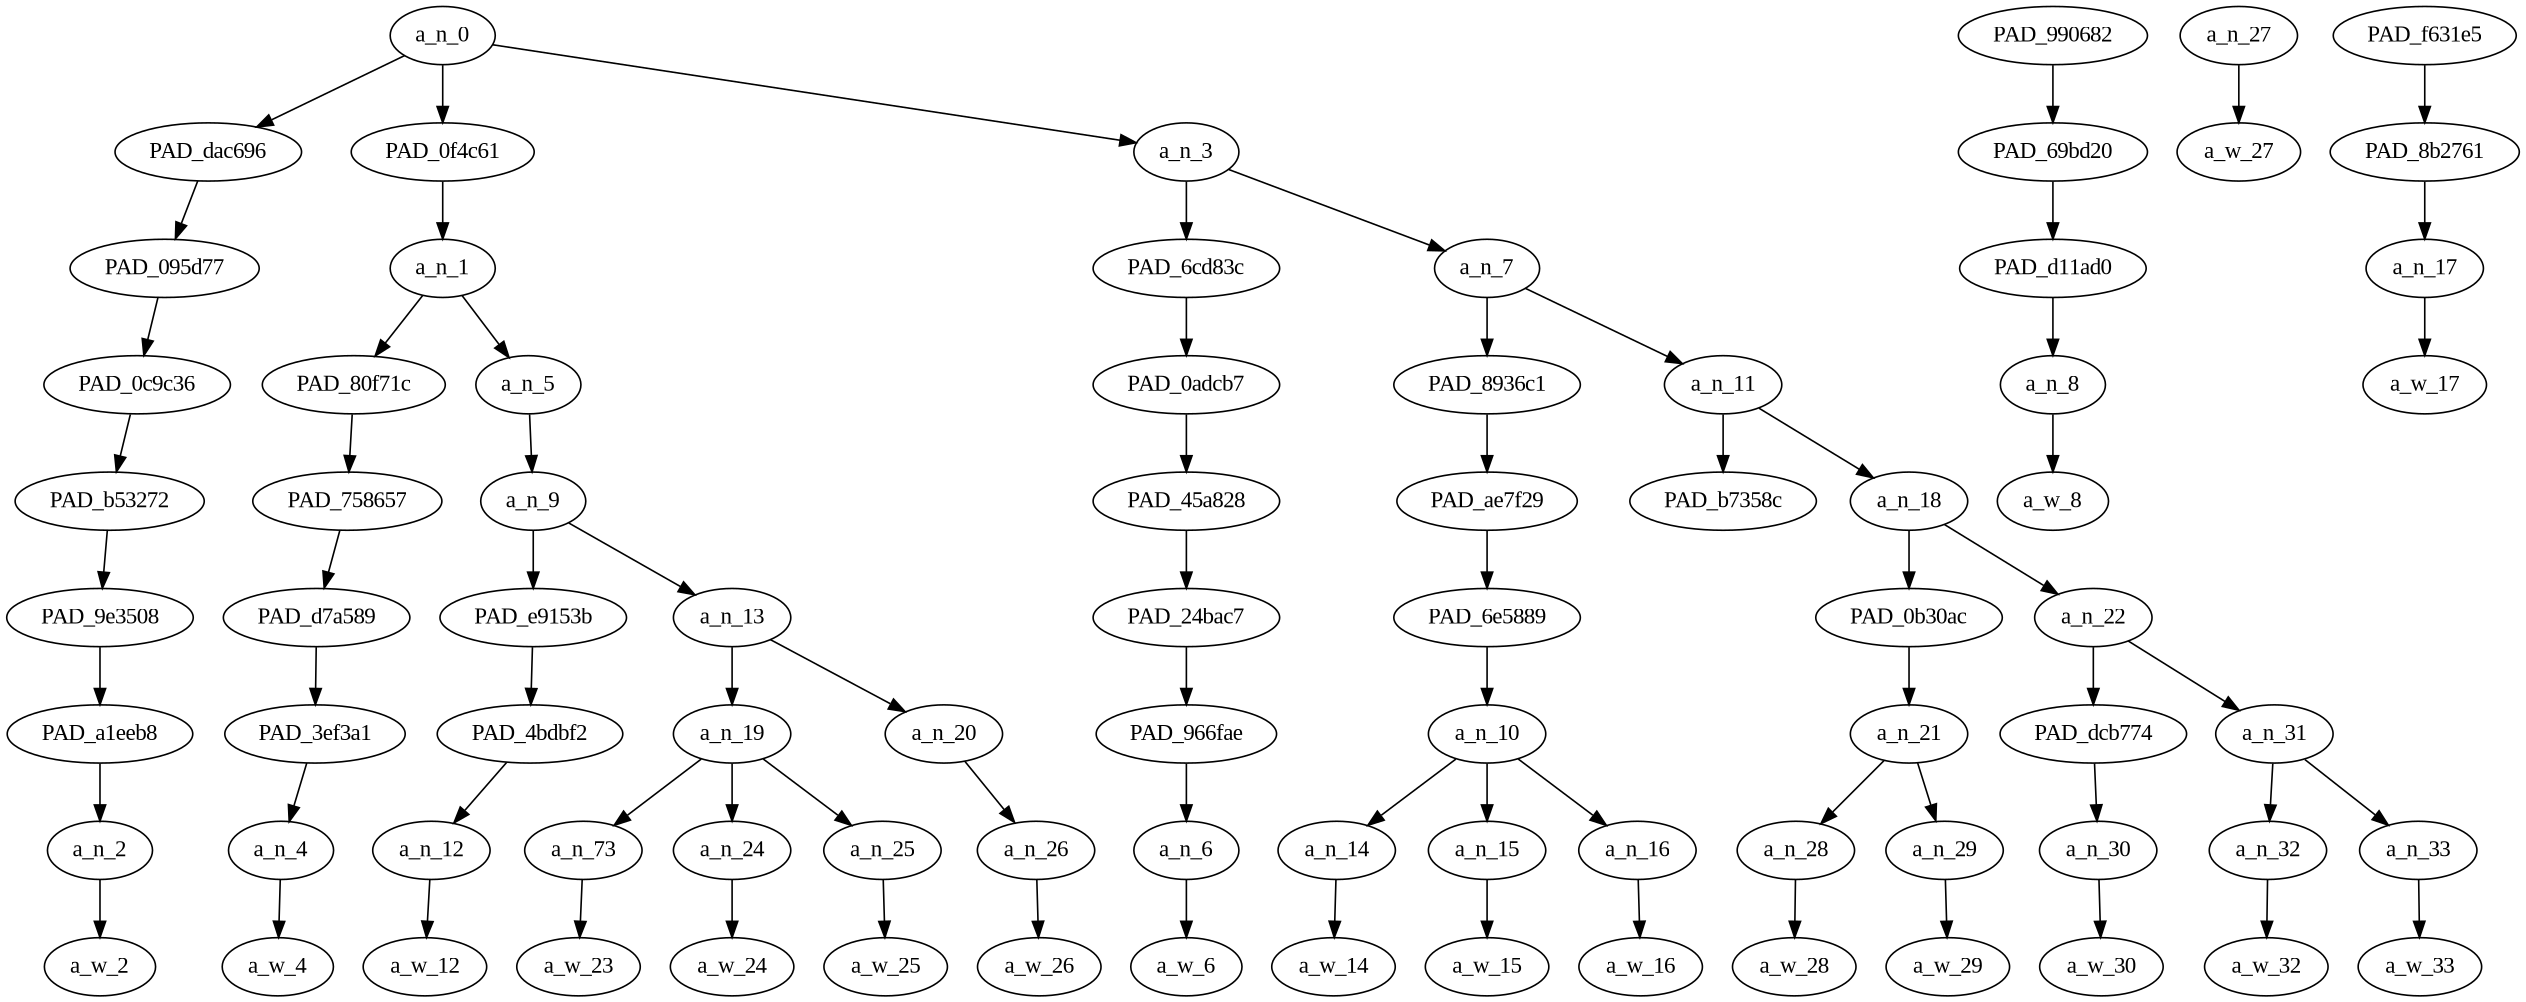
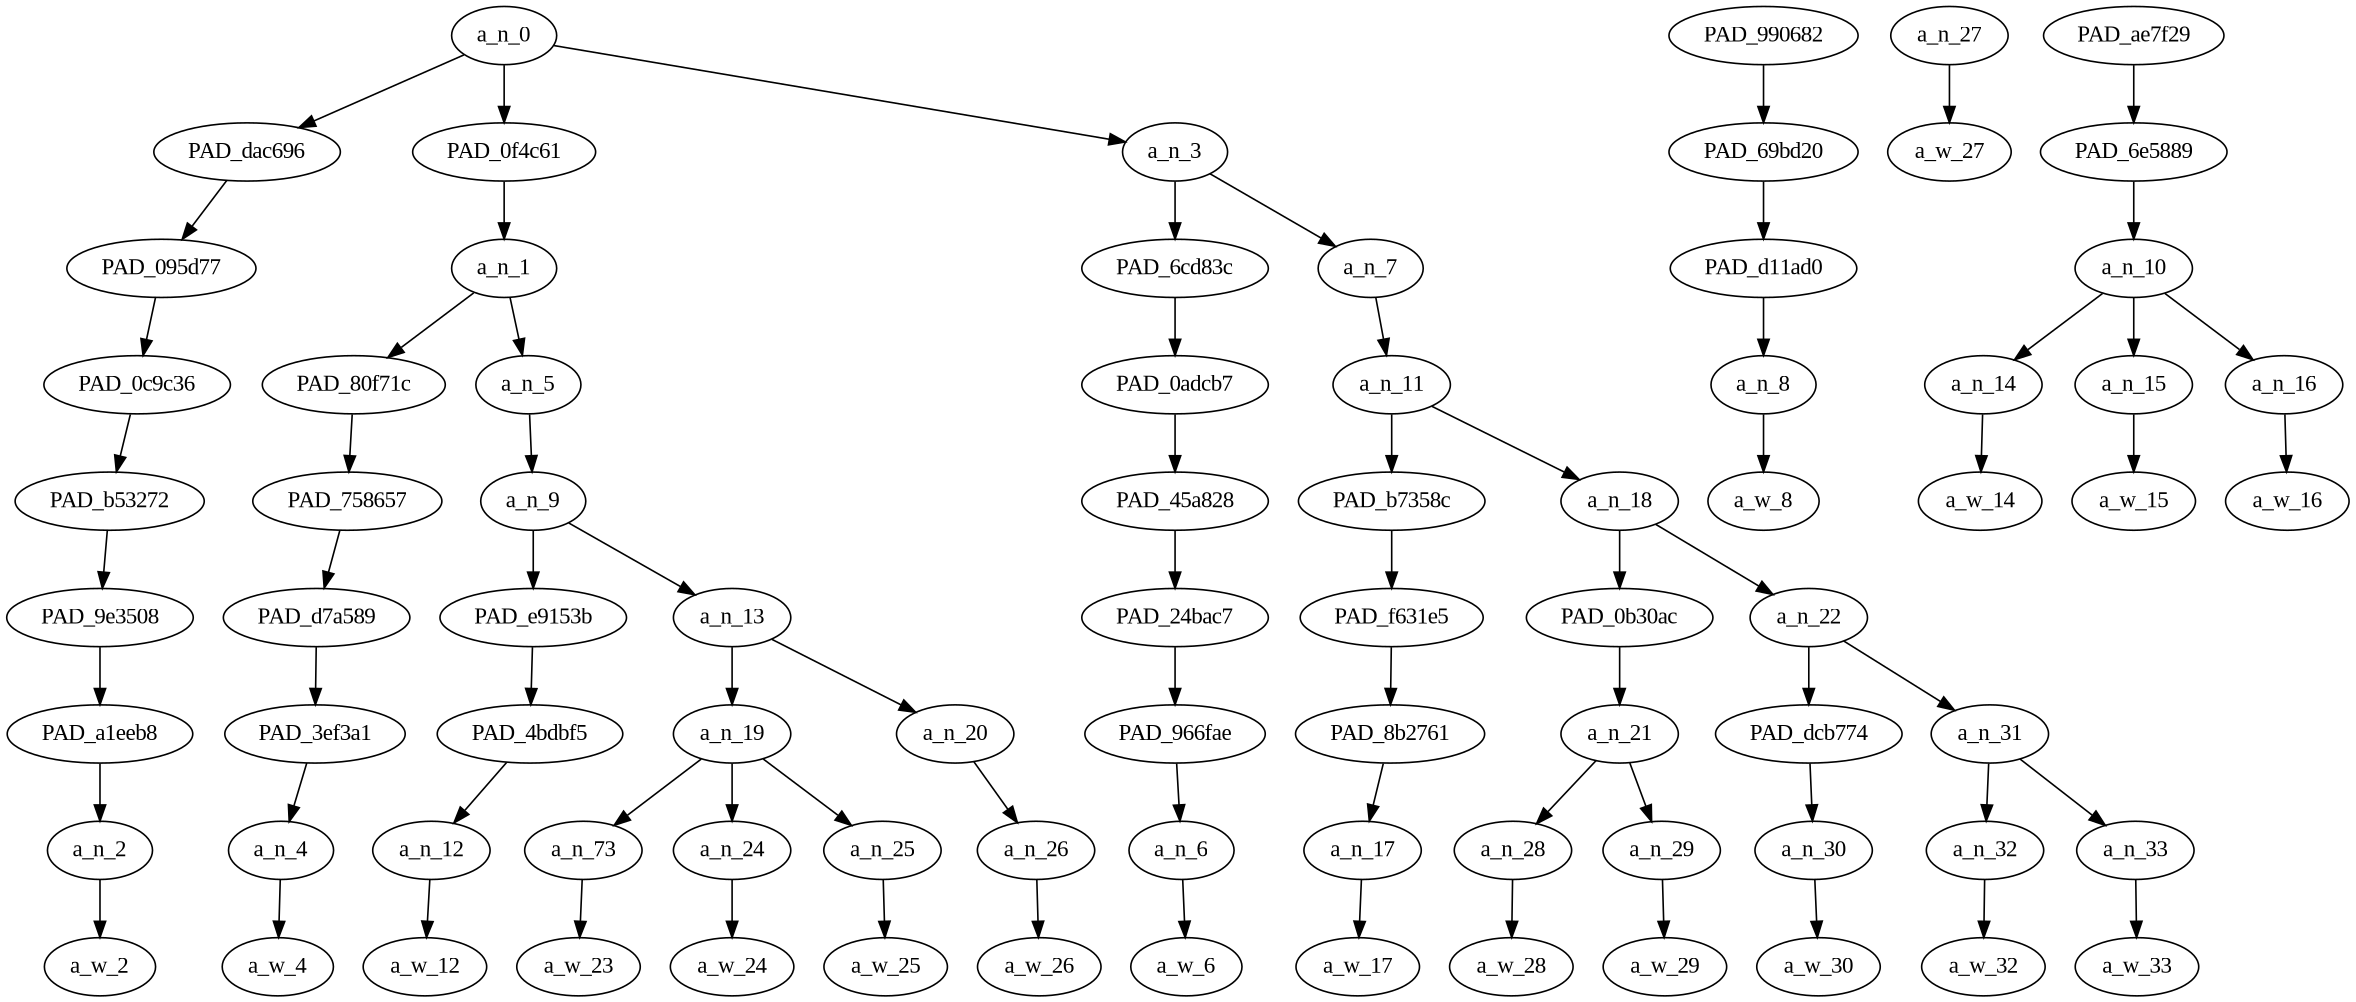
(1487, 385) -> none
none -> (1392, 551)
(530, 734) -> (530, 734)
